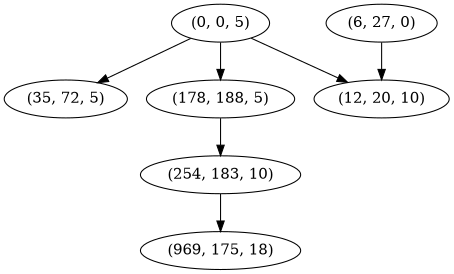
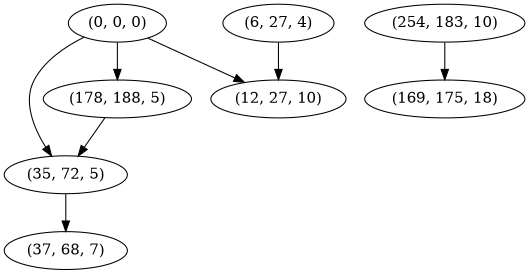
(221, 23) -> (117, 23)
(382, 23) -> (278, 23)
(382, 99) -> (278, 99)
(221, 132) -> (95, 132)
none -> (66, 251)
(221, 251) -> (445, 99)
